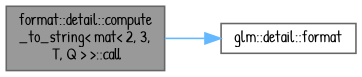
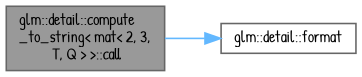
(85, 38) -> (85, 38)
